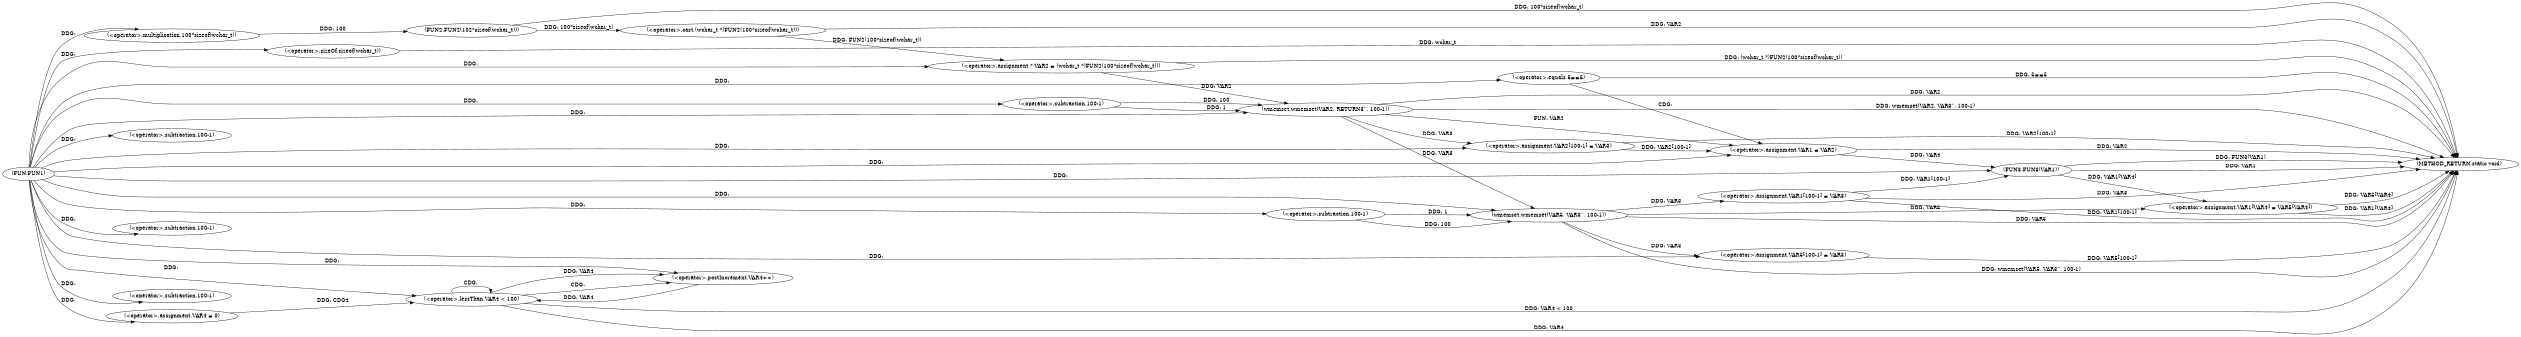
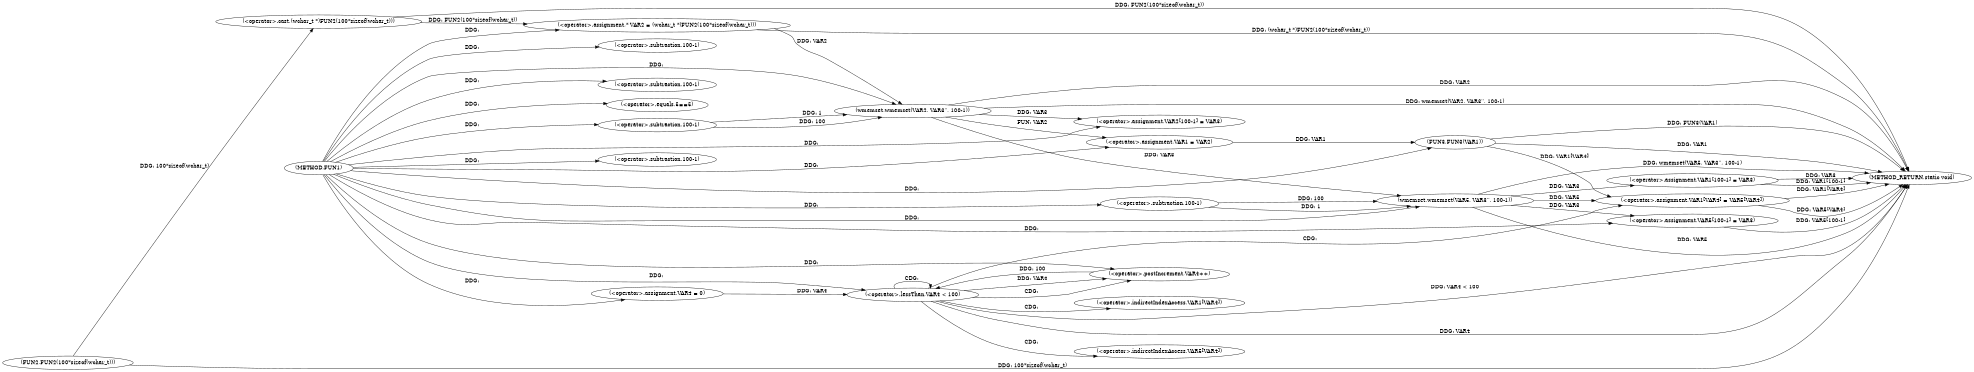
(1666, 25) -> (1159, 5)
(472, 30) -> (68, 363)
(172, 36) -> none
(333, 51) -> none
(2043, 78) -> none
(1326, 110) -> (913, 111)
(1664, 113) -> none
(2027, 137) -> none
(2136, 150) -> none
(1664, 151) -> none
(1926, 155) -> (1311, 140)
(29, 174) -> (319, 168)
(1929, 187) -> none
none -> (1272, 243)
(579, 298) -> (1032, 269)
(333, 301) -> (812, 291)
none -> (1159, 303)
none -> (1159, 352)
